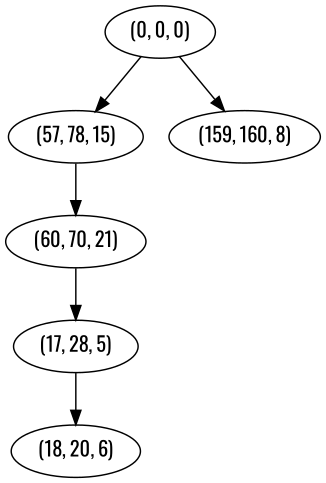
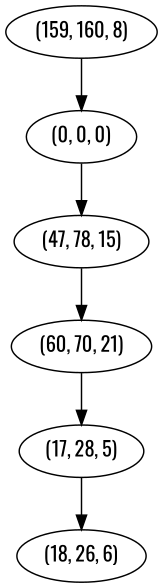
(197, 78) -> (82, 77)
(76, 137) -> (82, 242)
(76, 451) -> (82, 556)
